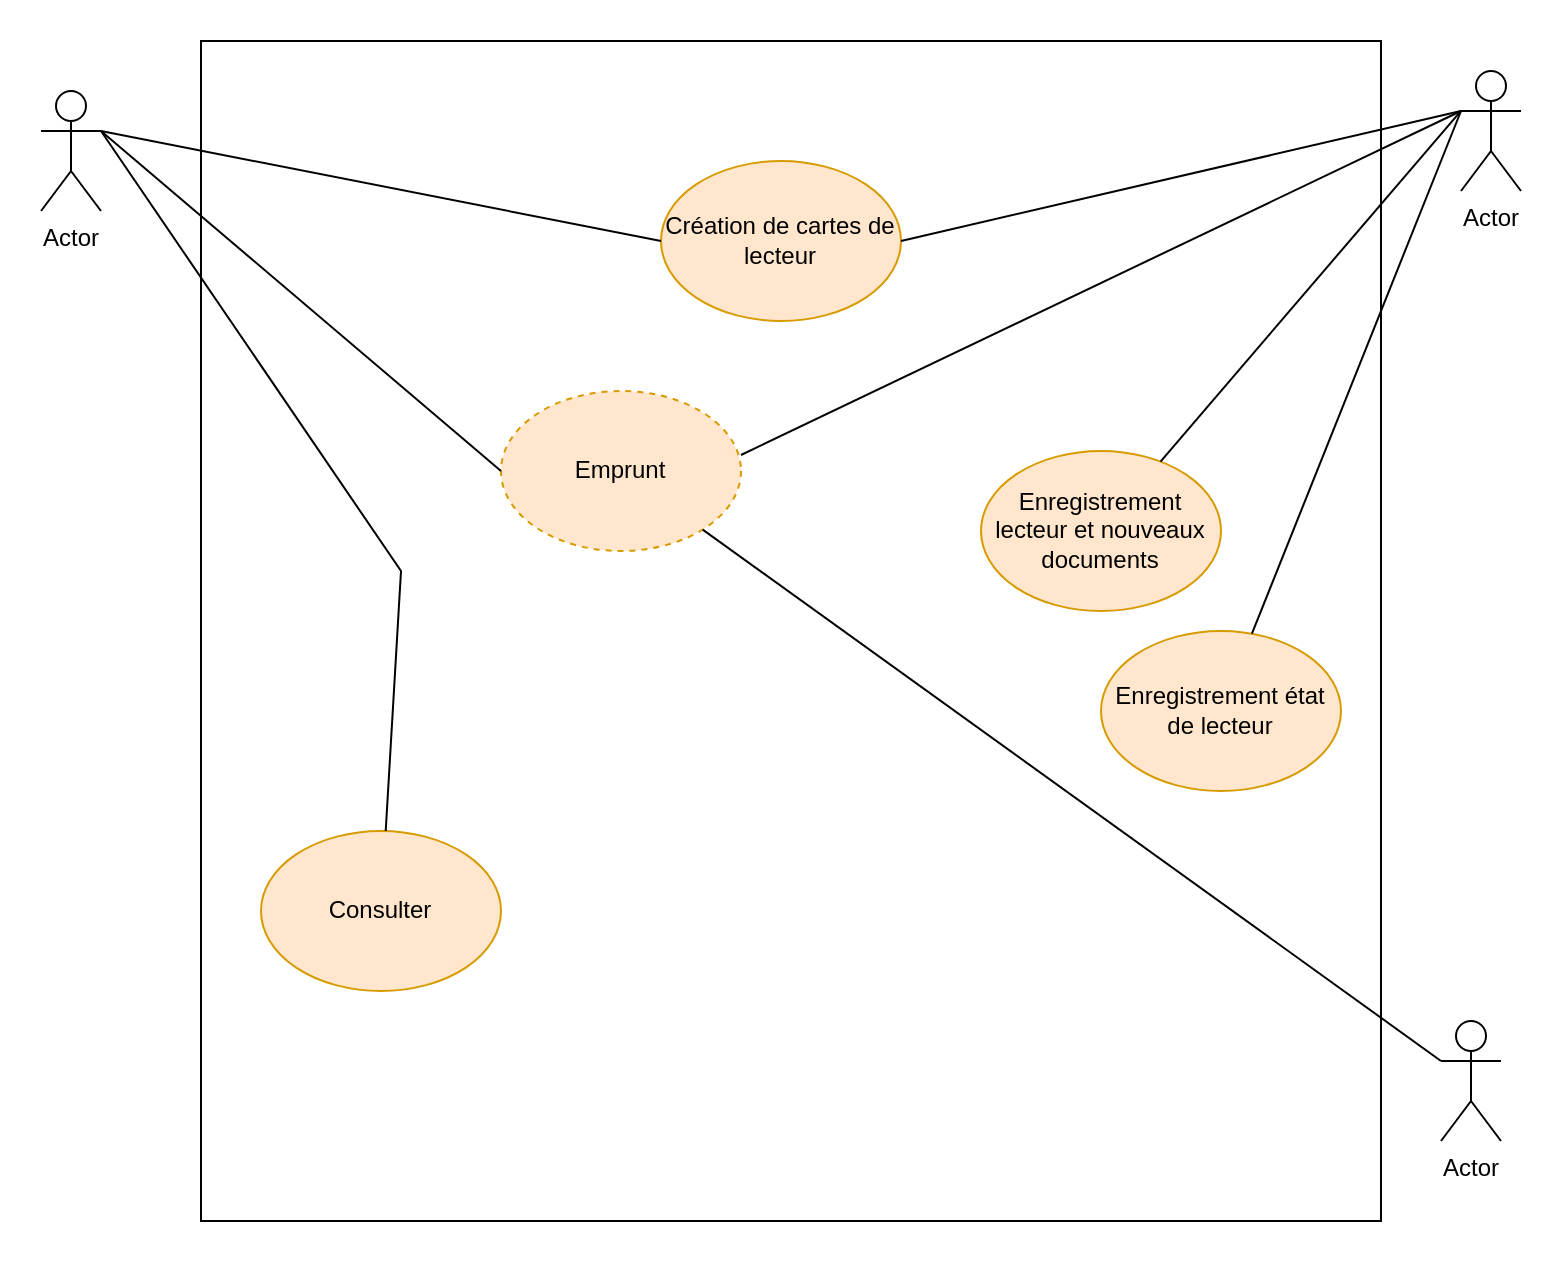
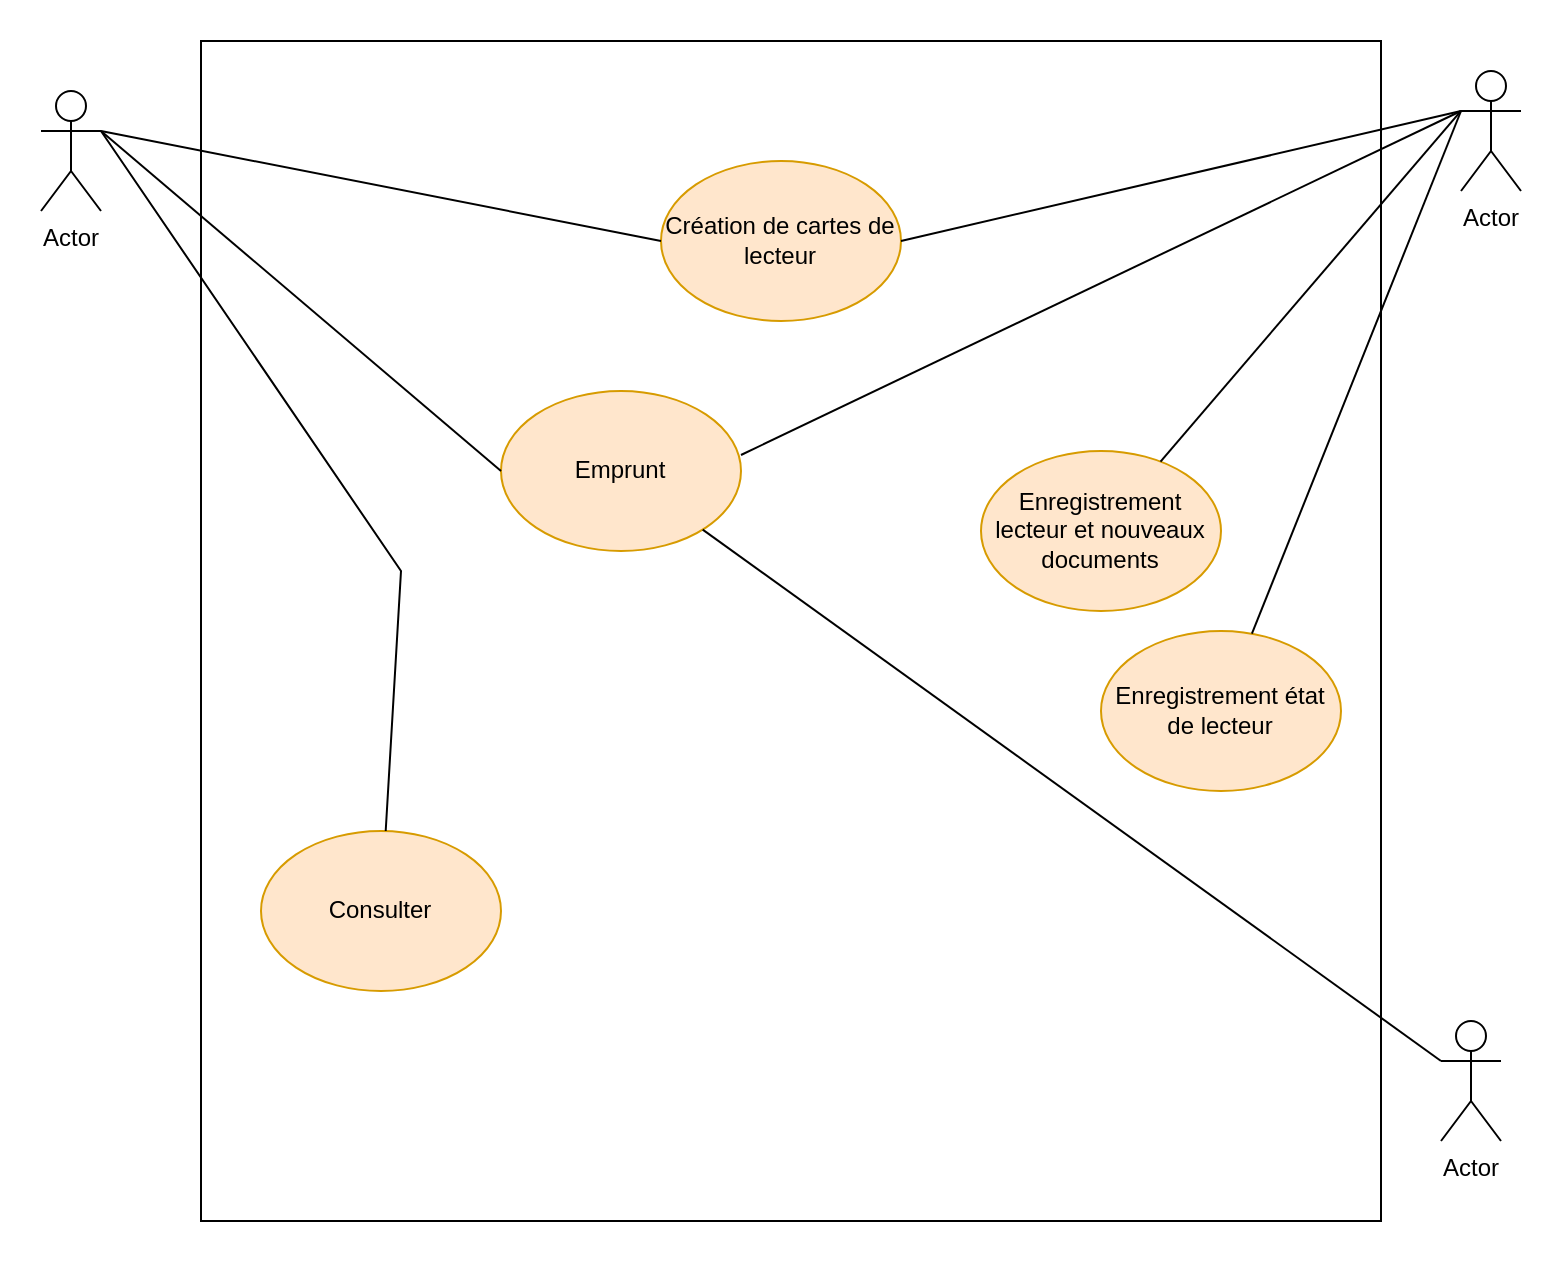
(621, 471) -> (621, 471)
